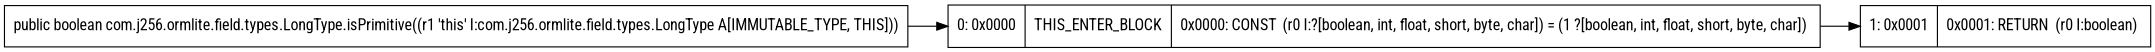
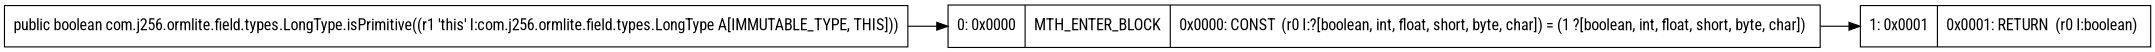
(1098, 26) -> (1098, 26)
